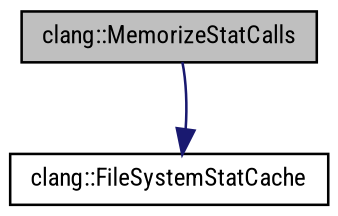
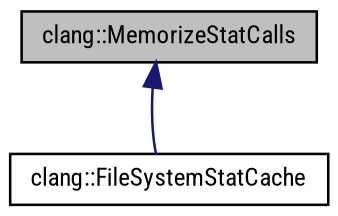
(186, 96) -> (152, 121)
